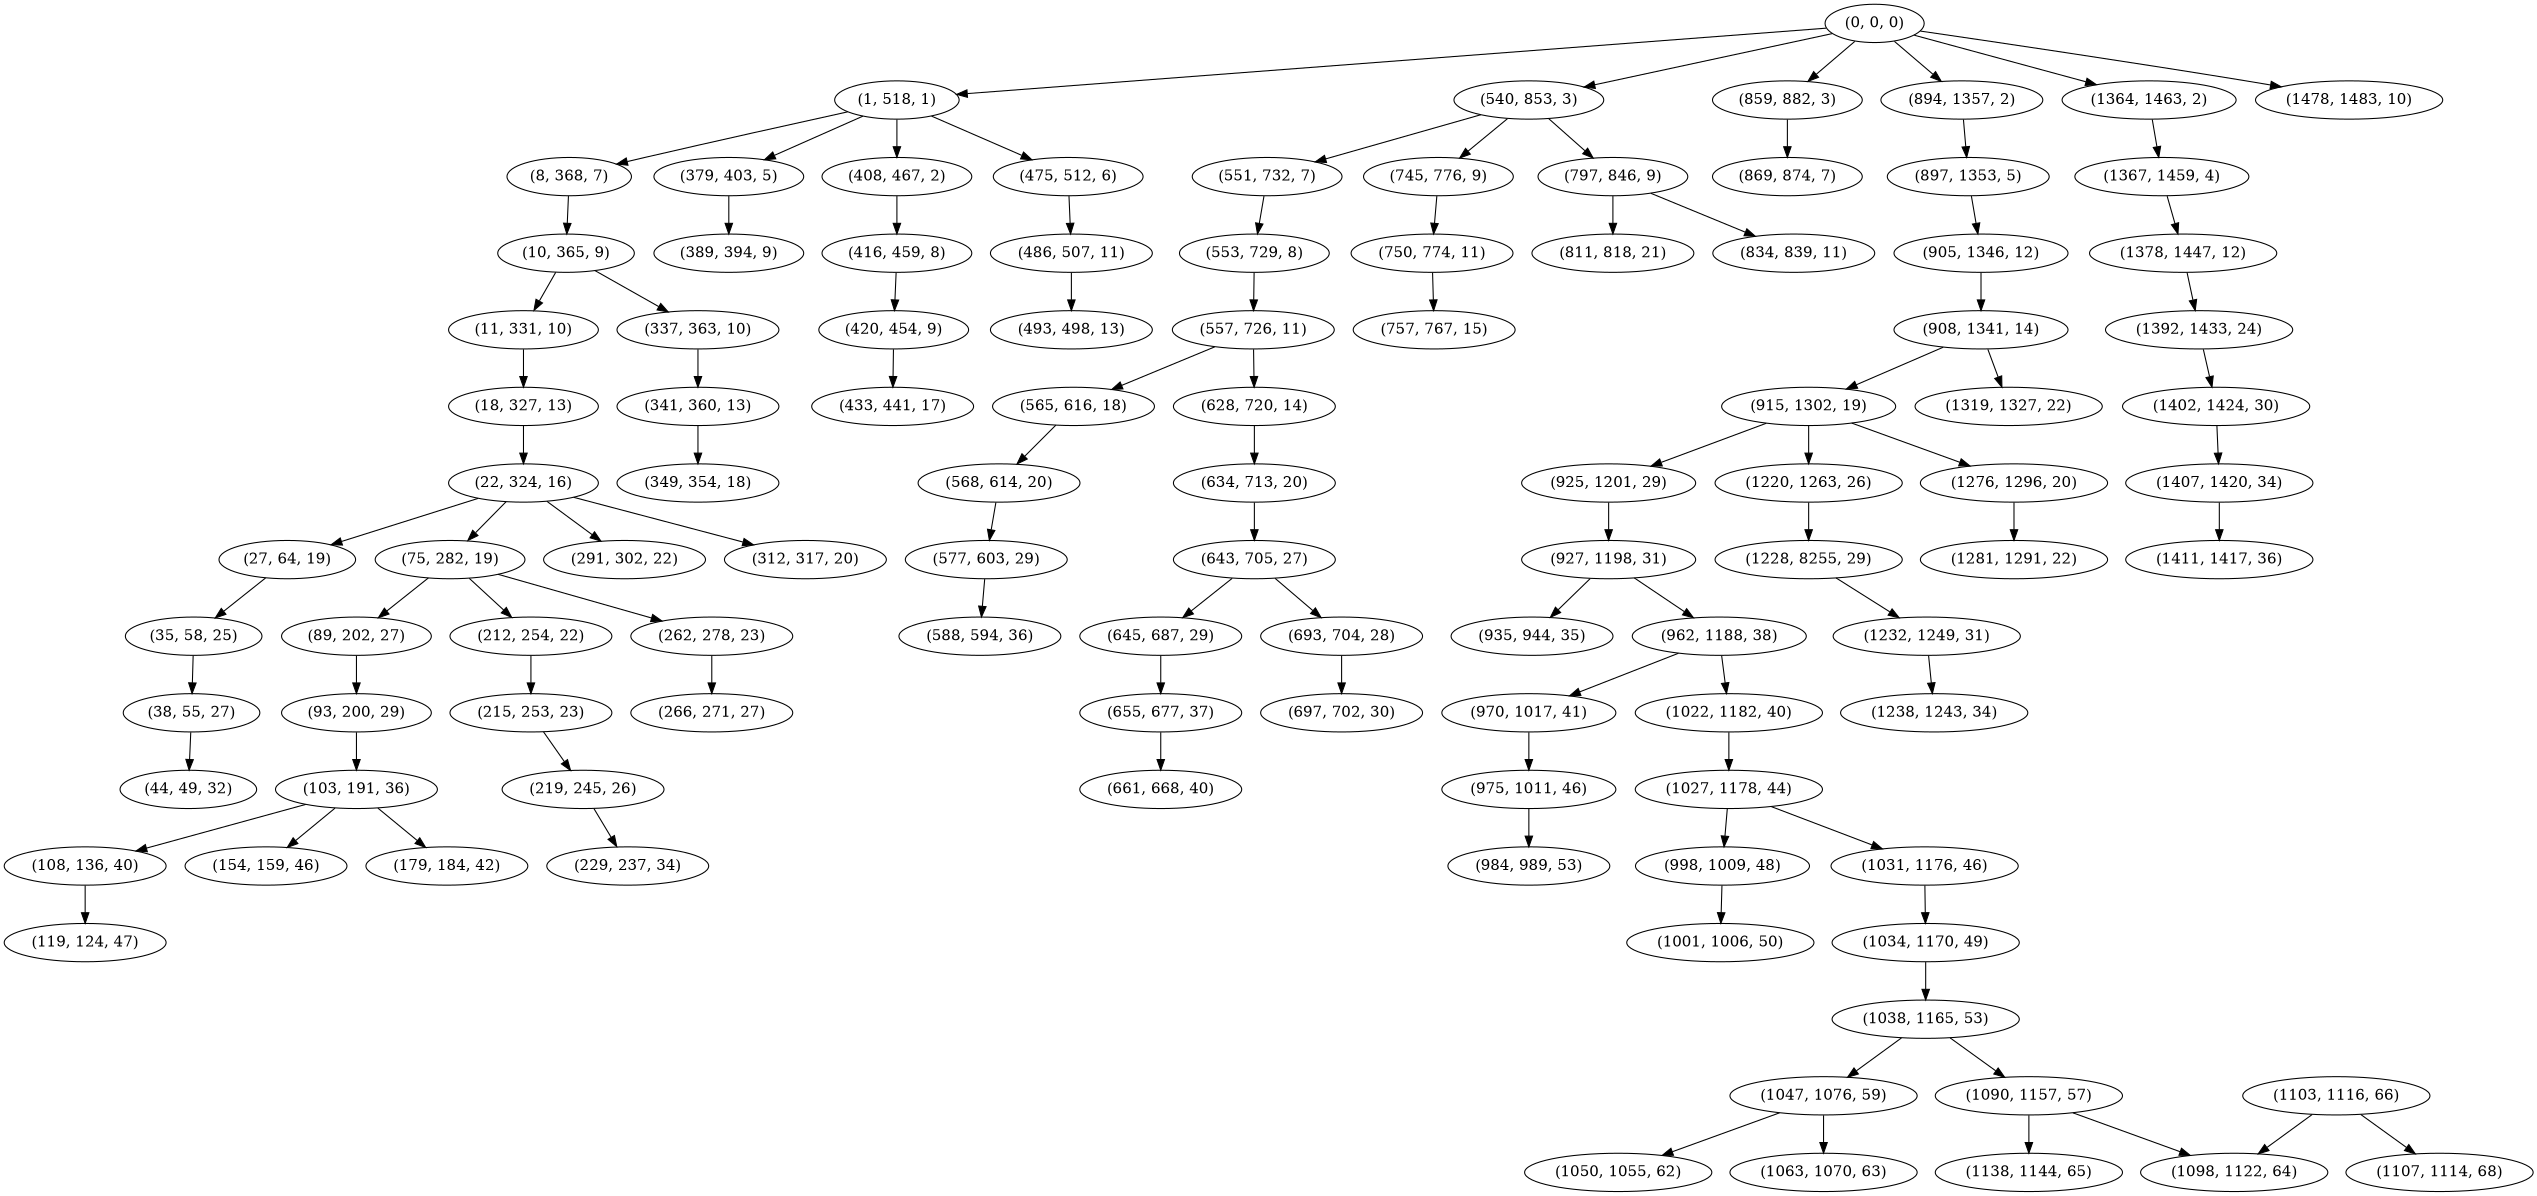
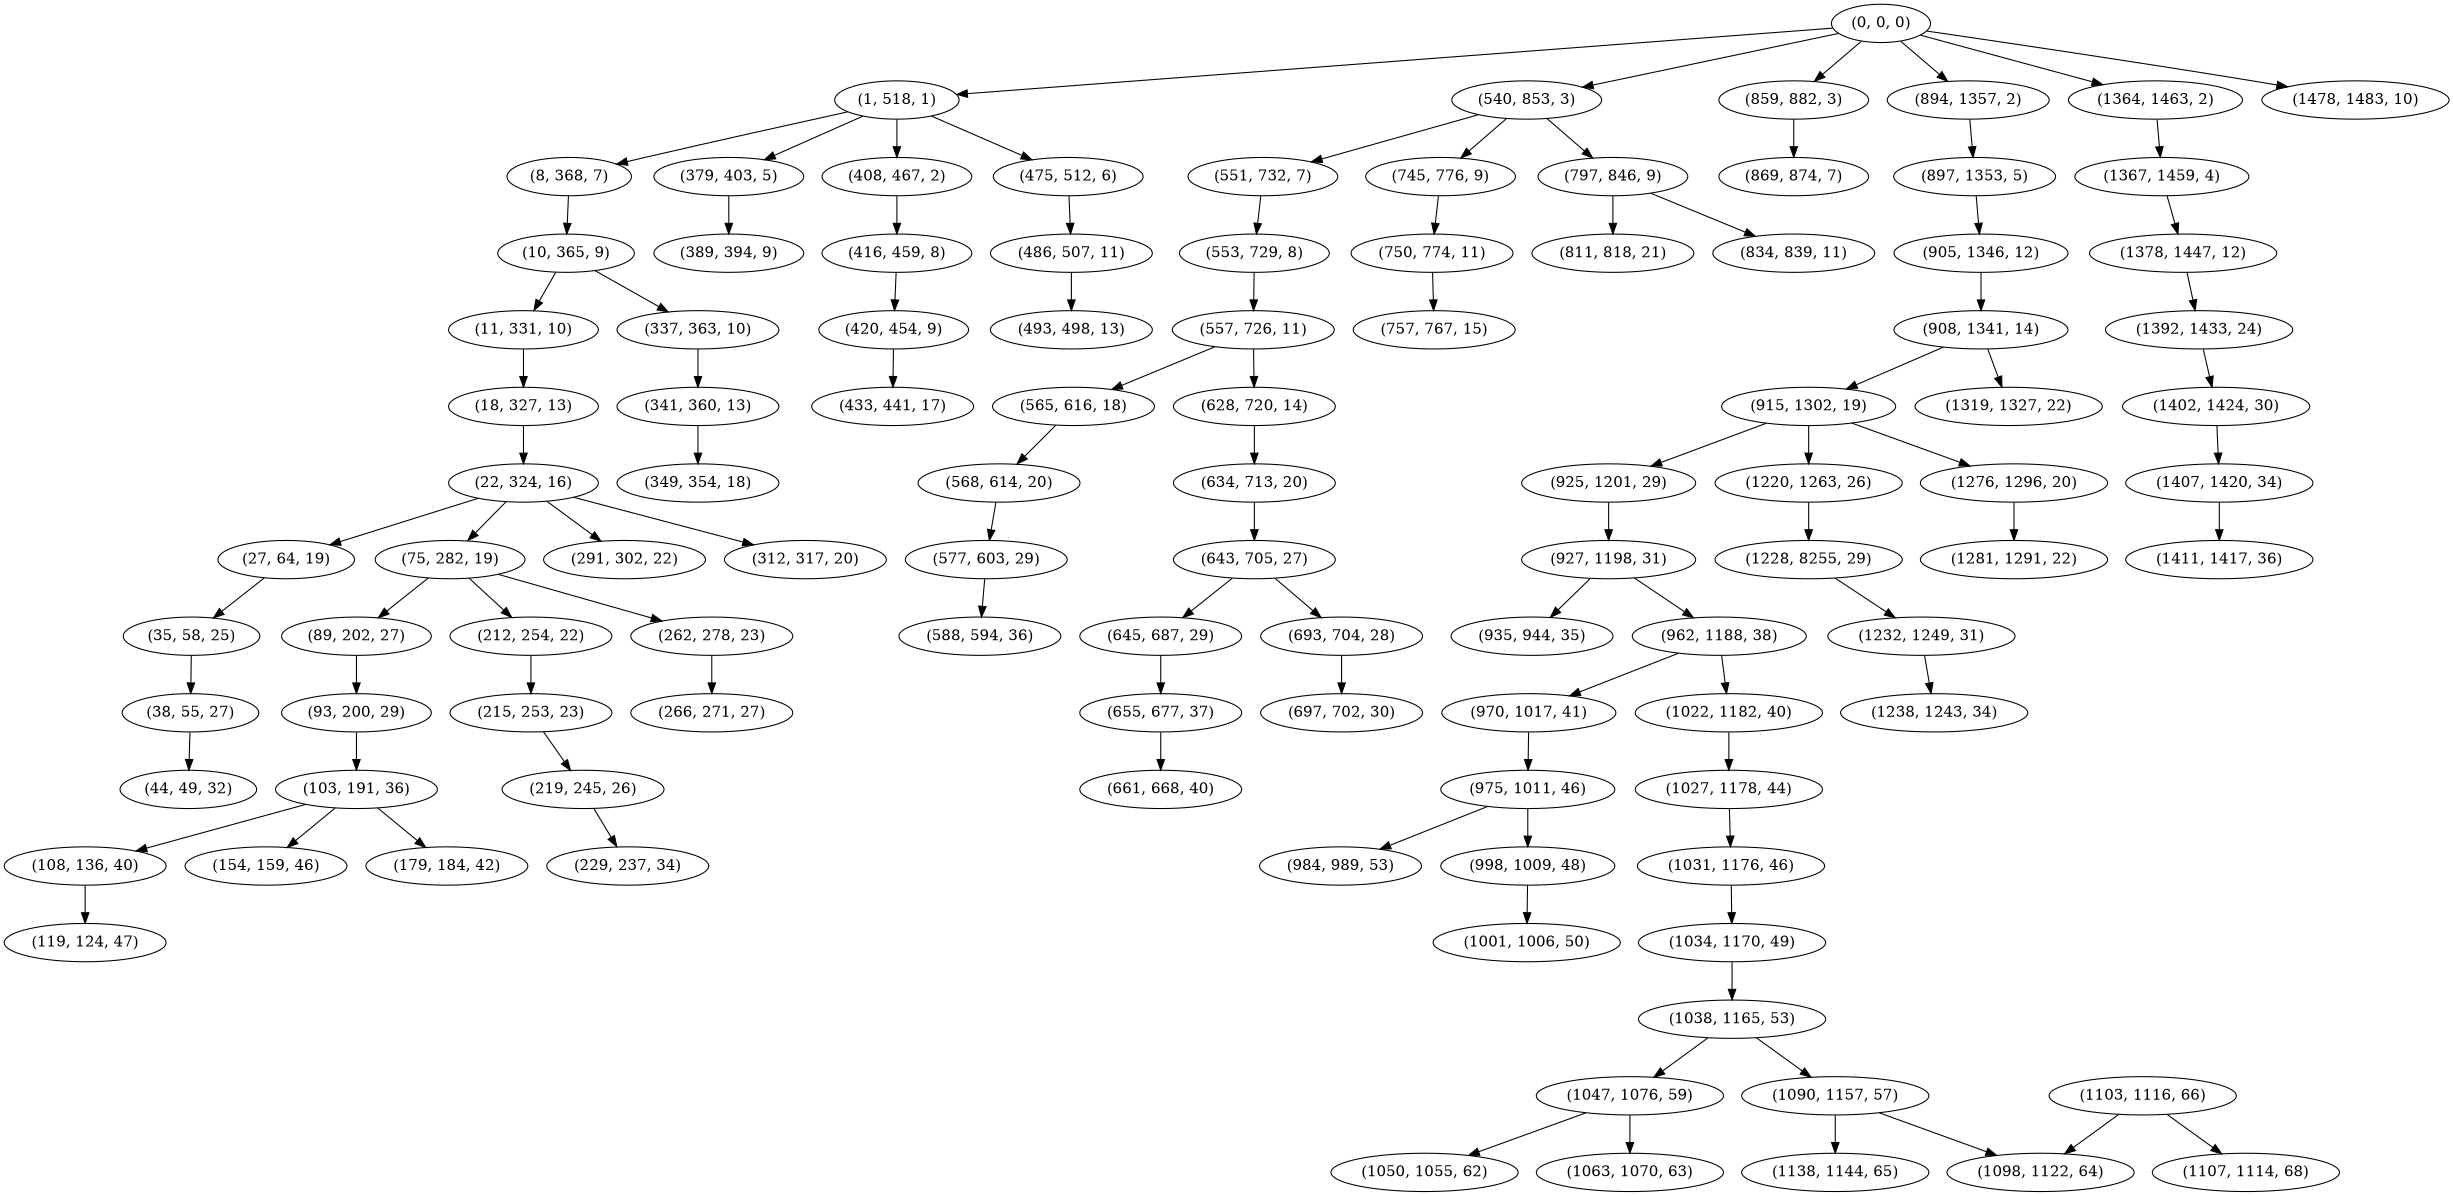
(1726, 822) -> (1528, 822)
